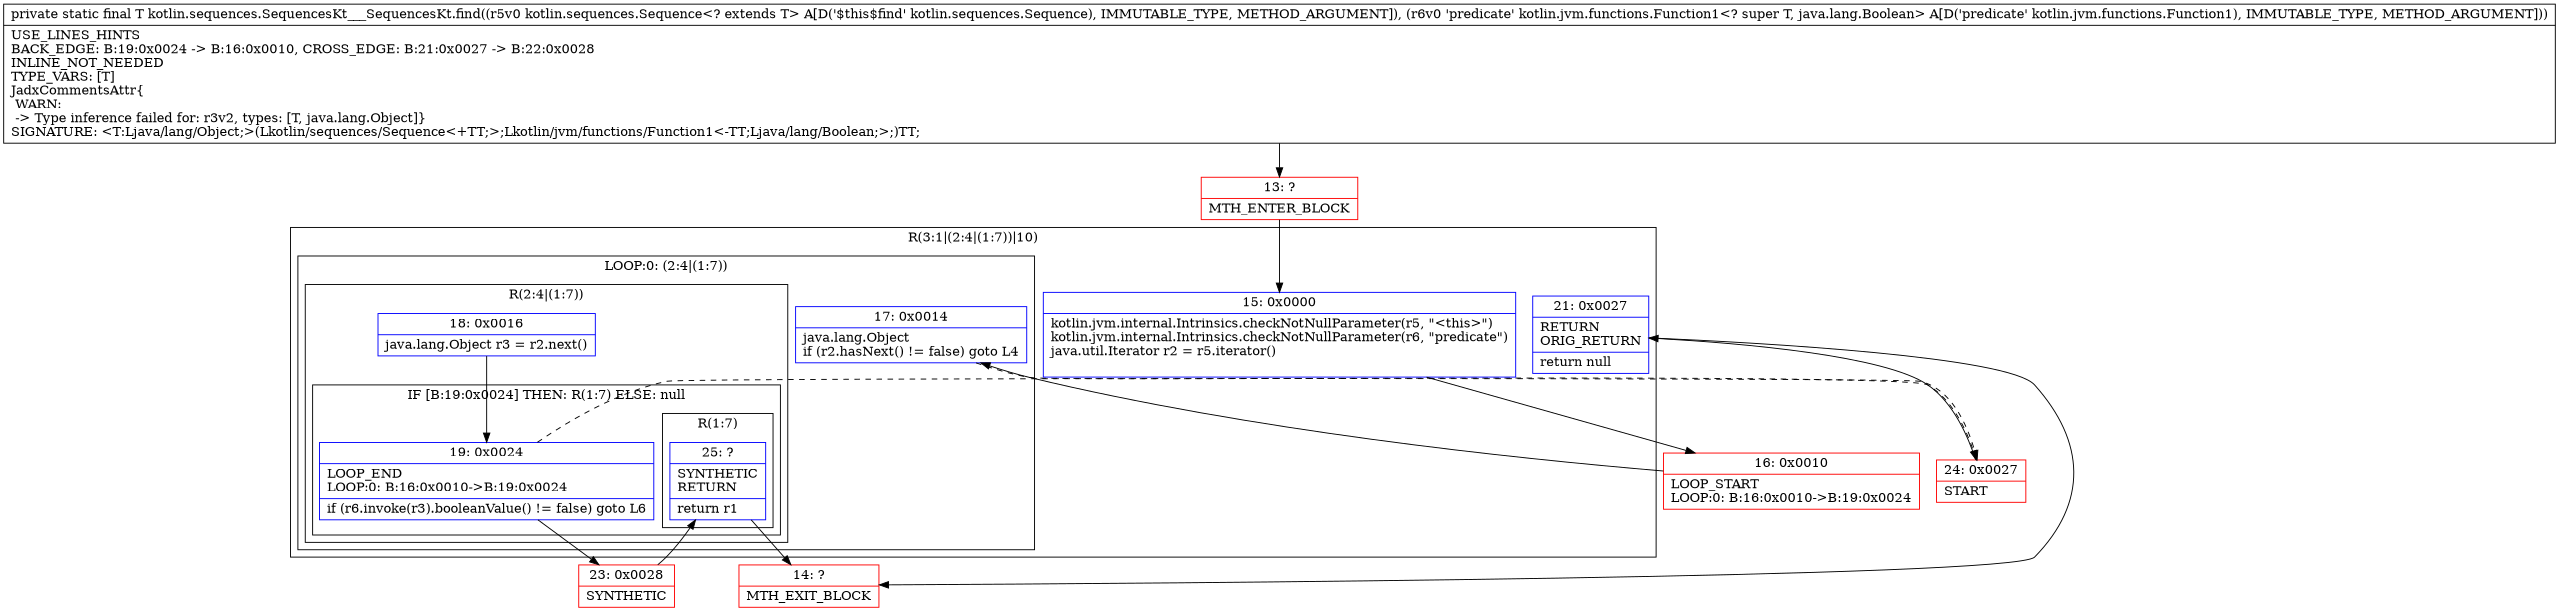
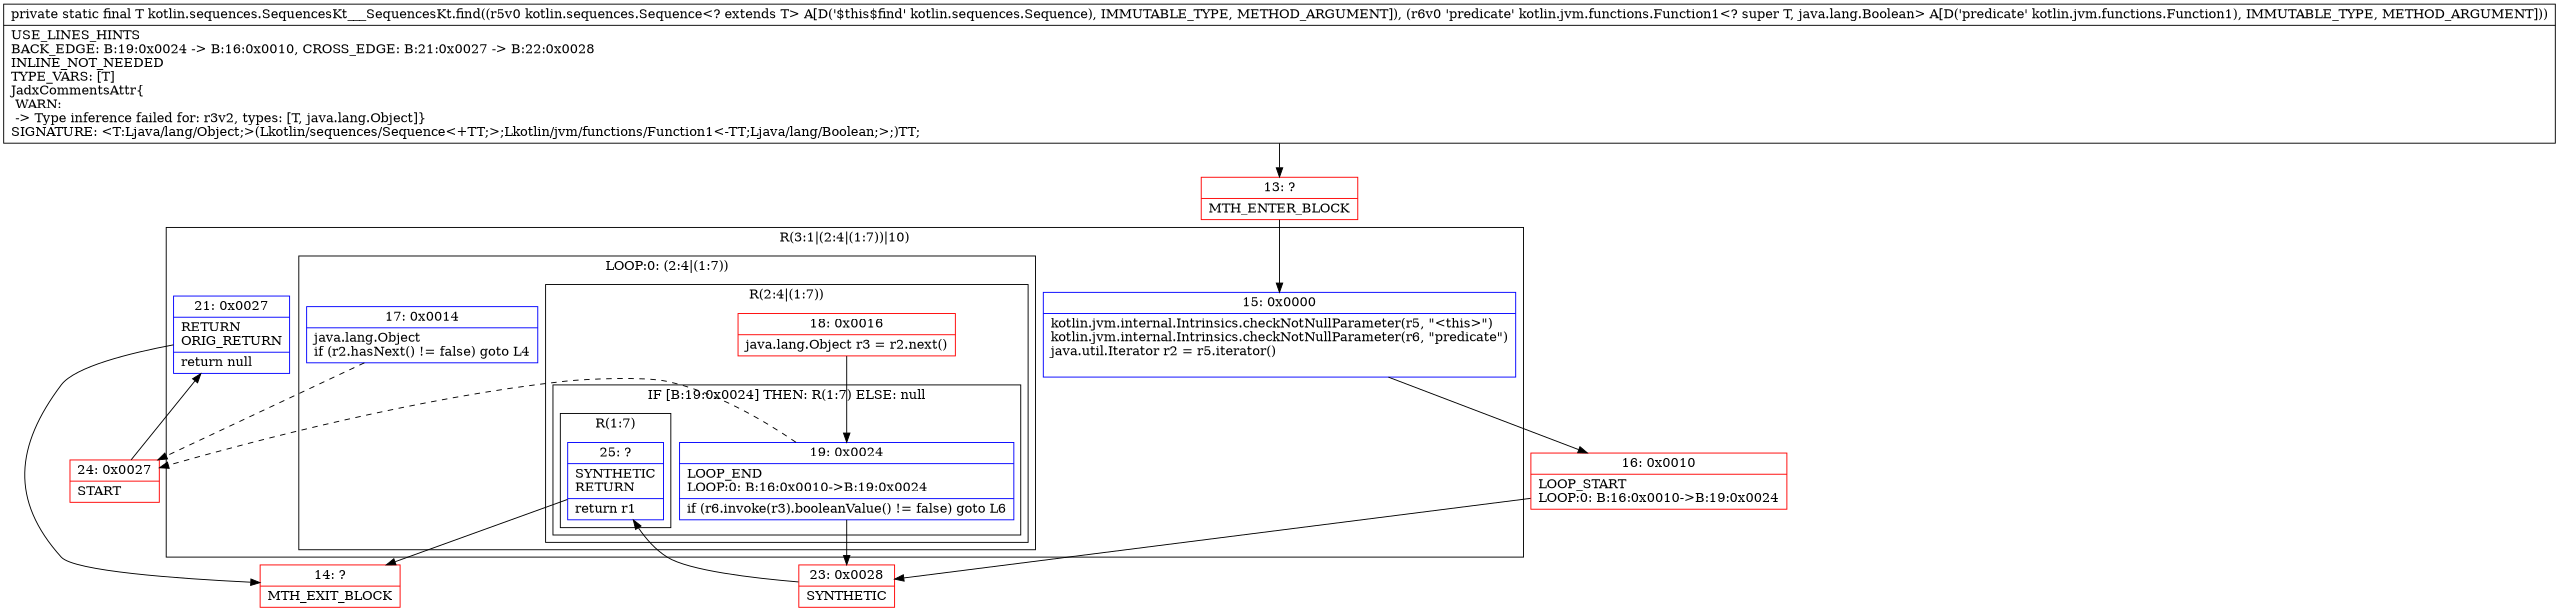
(487, 335) -> (847, 335)
(1324, 432) -> (1217, 538)
